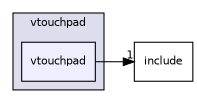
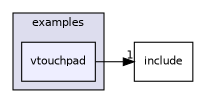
(58, 23) -> (58, 23)
